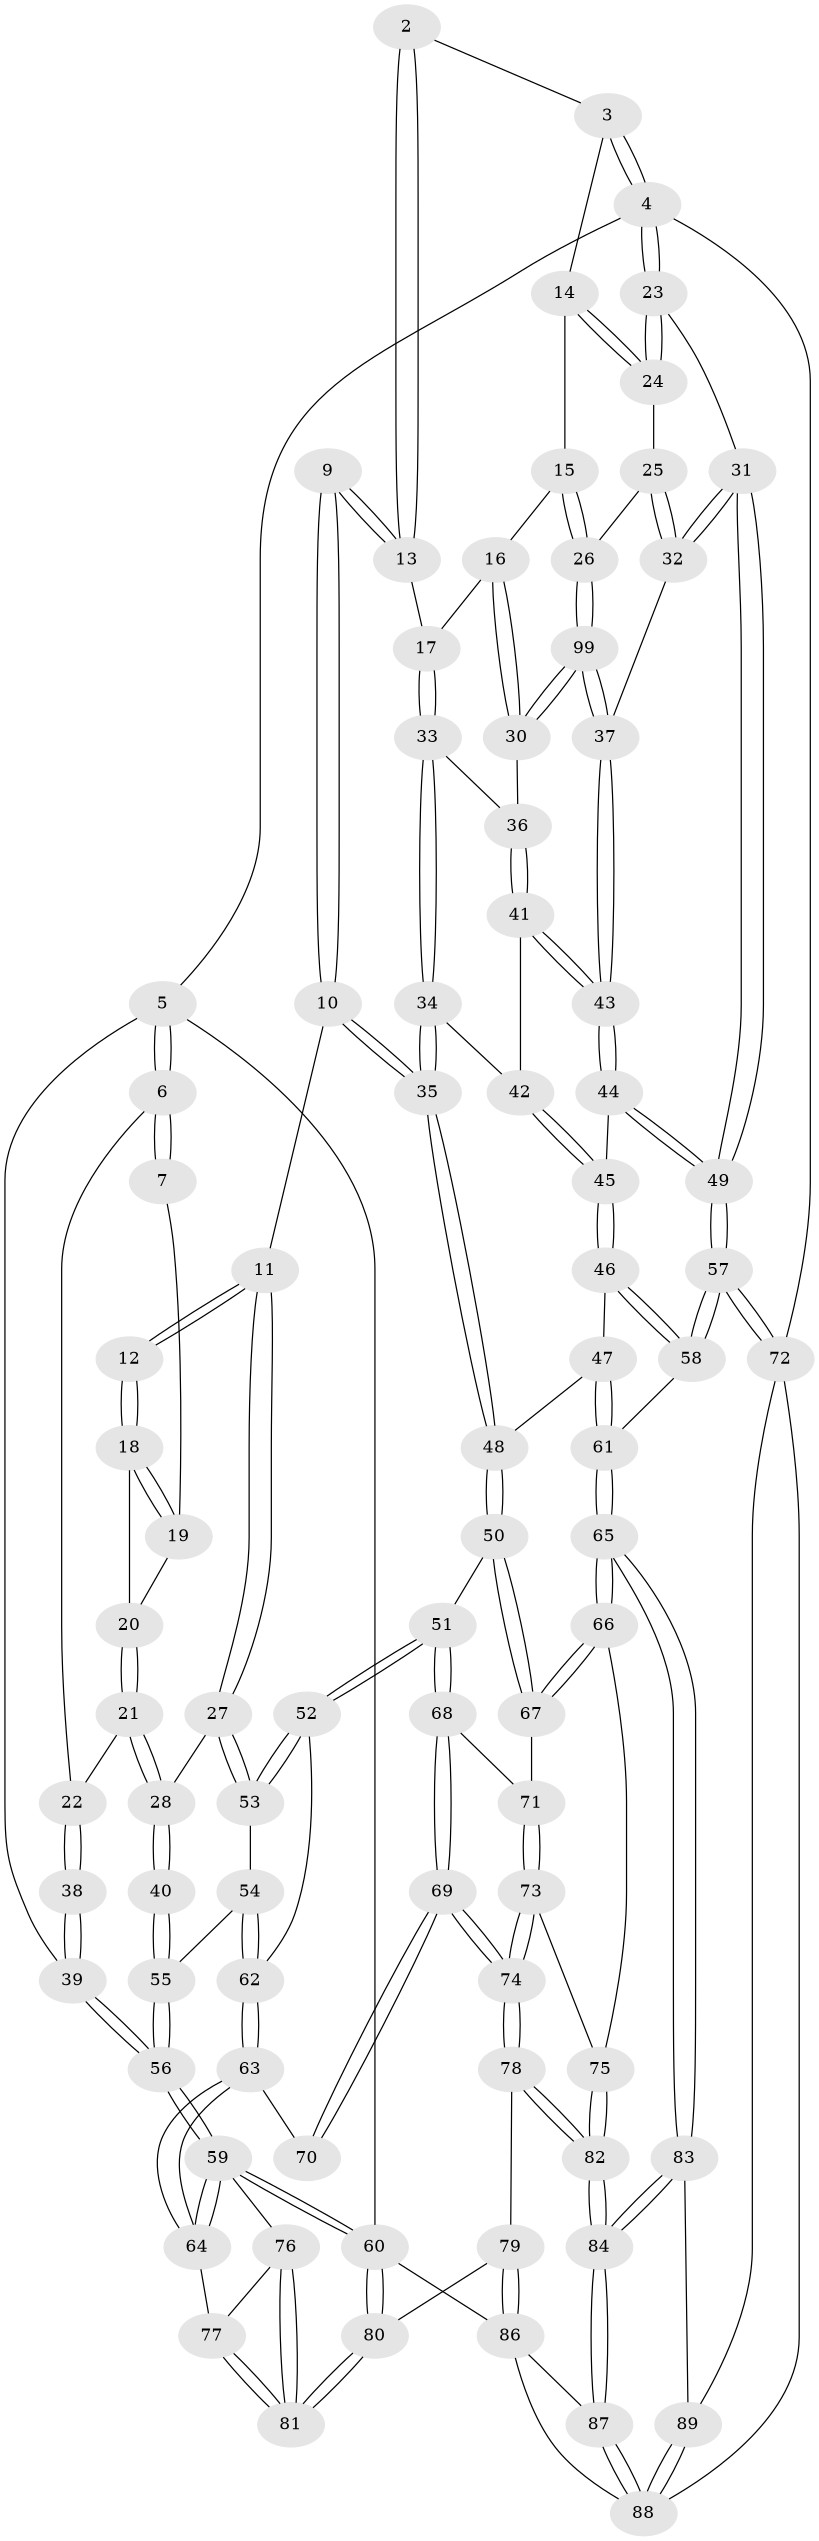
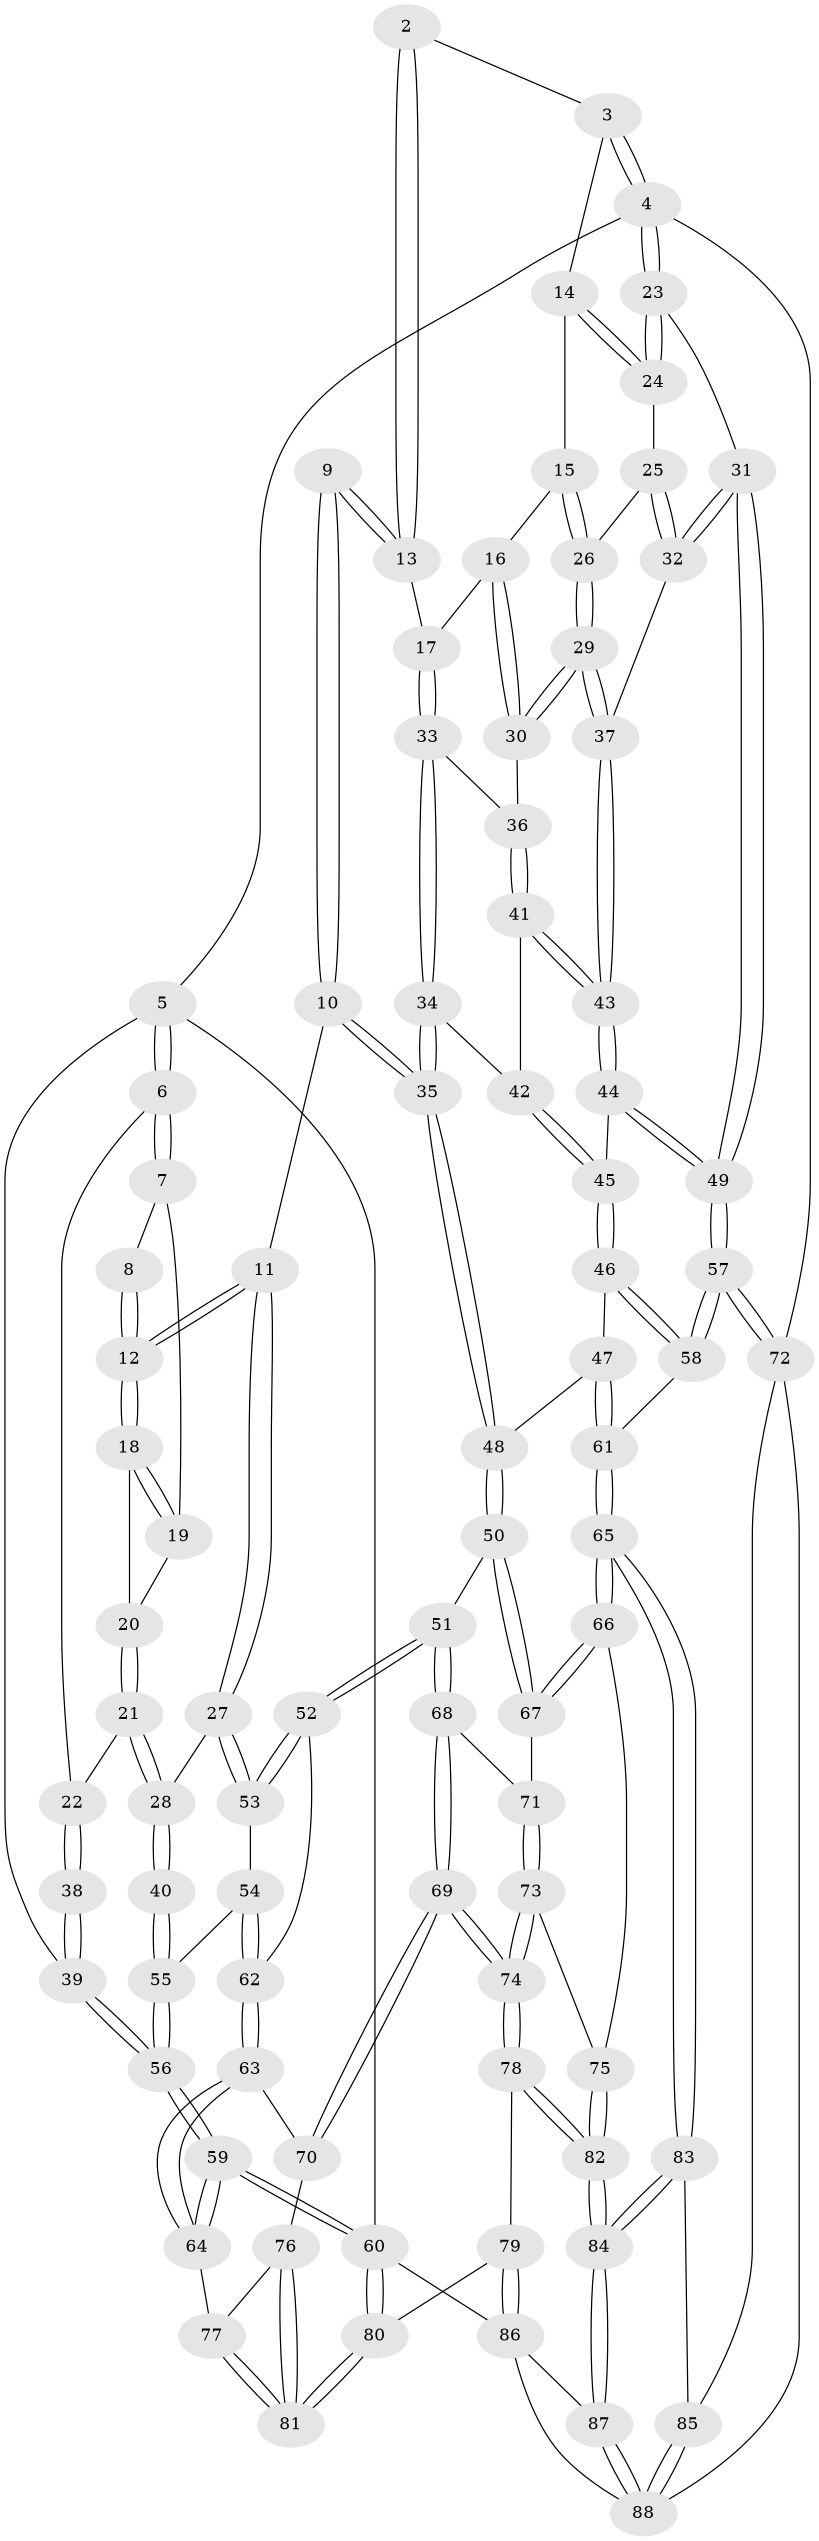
(585, 649) -> (585, 649)
none -> (130, 1270)
(252, 2203) -> (297, 2203)
(688, 2425) -> (688, 2425)
